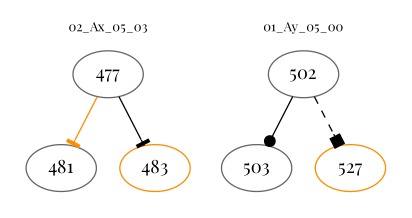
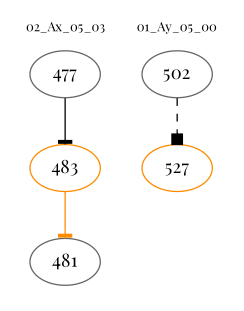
(86, 118) -> (65, 212)
(257, 168) -> none
